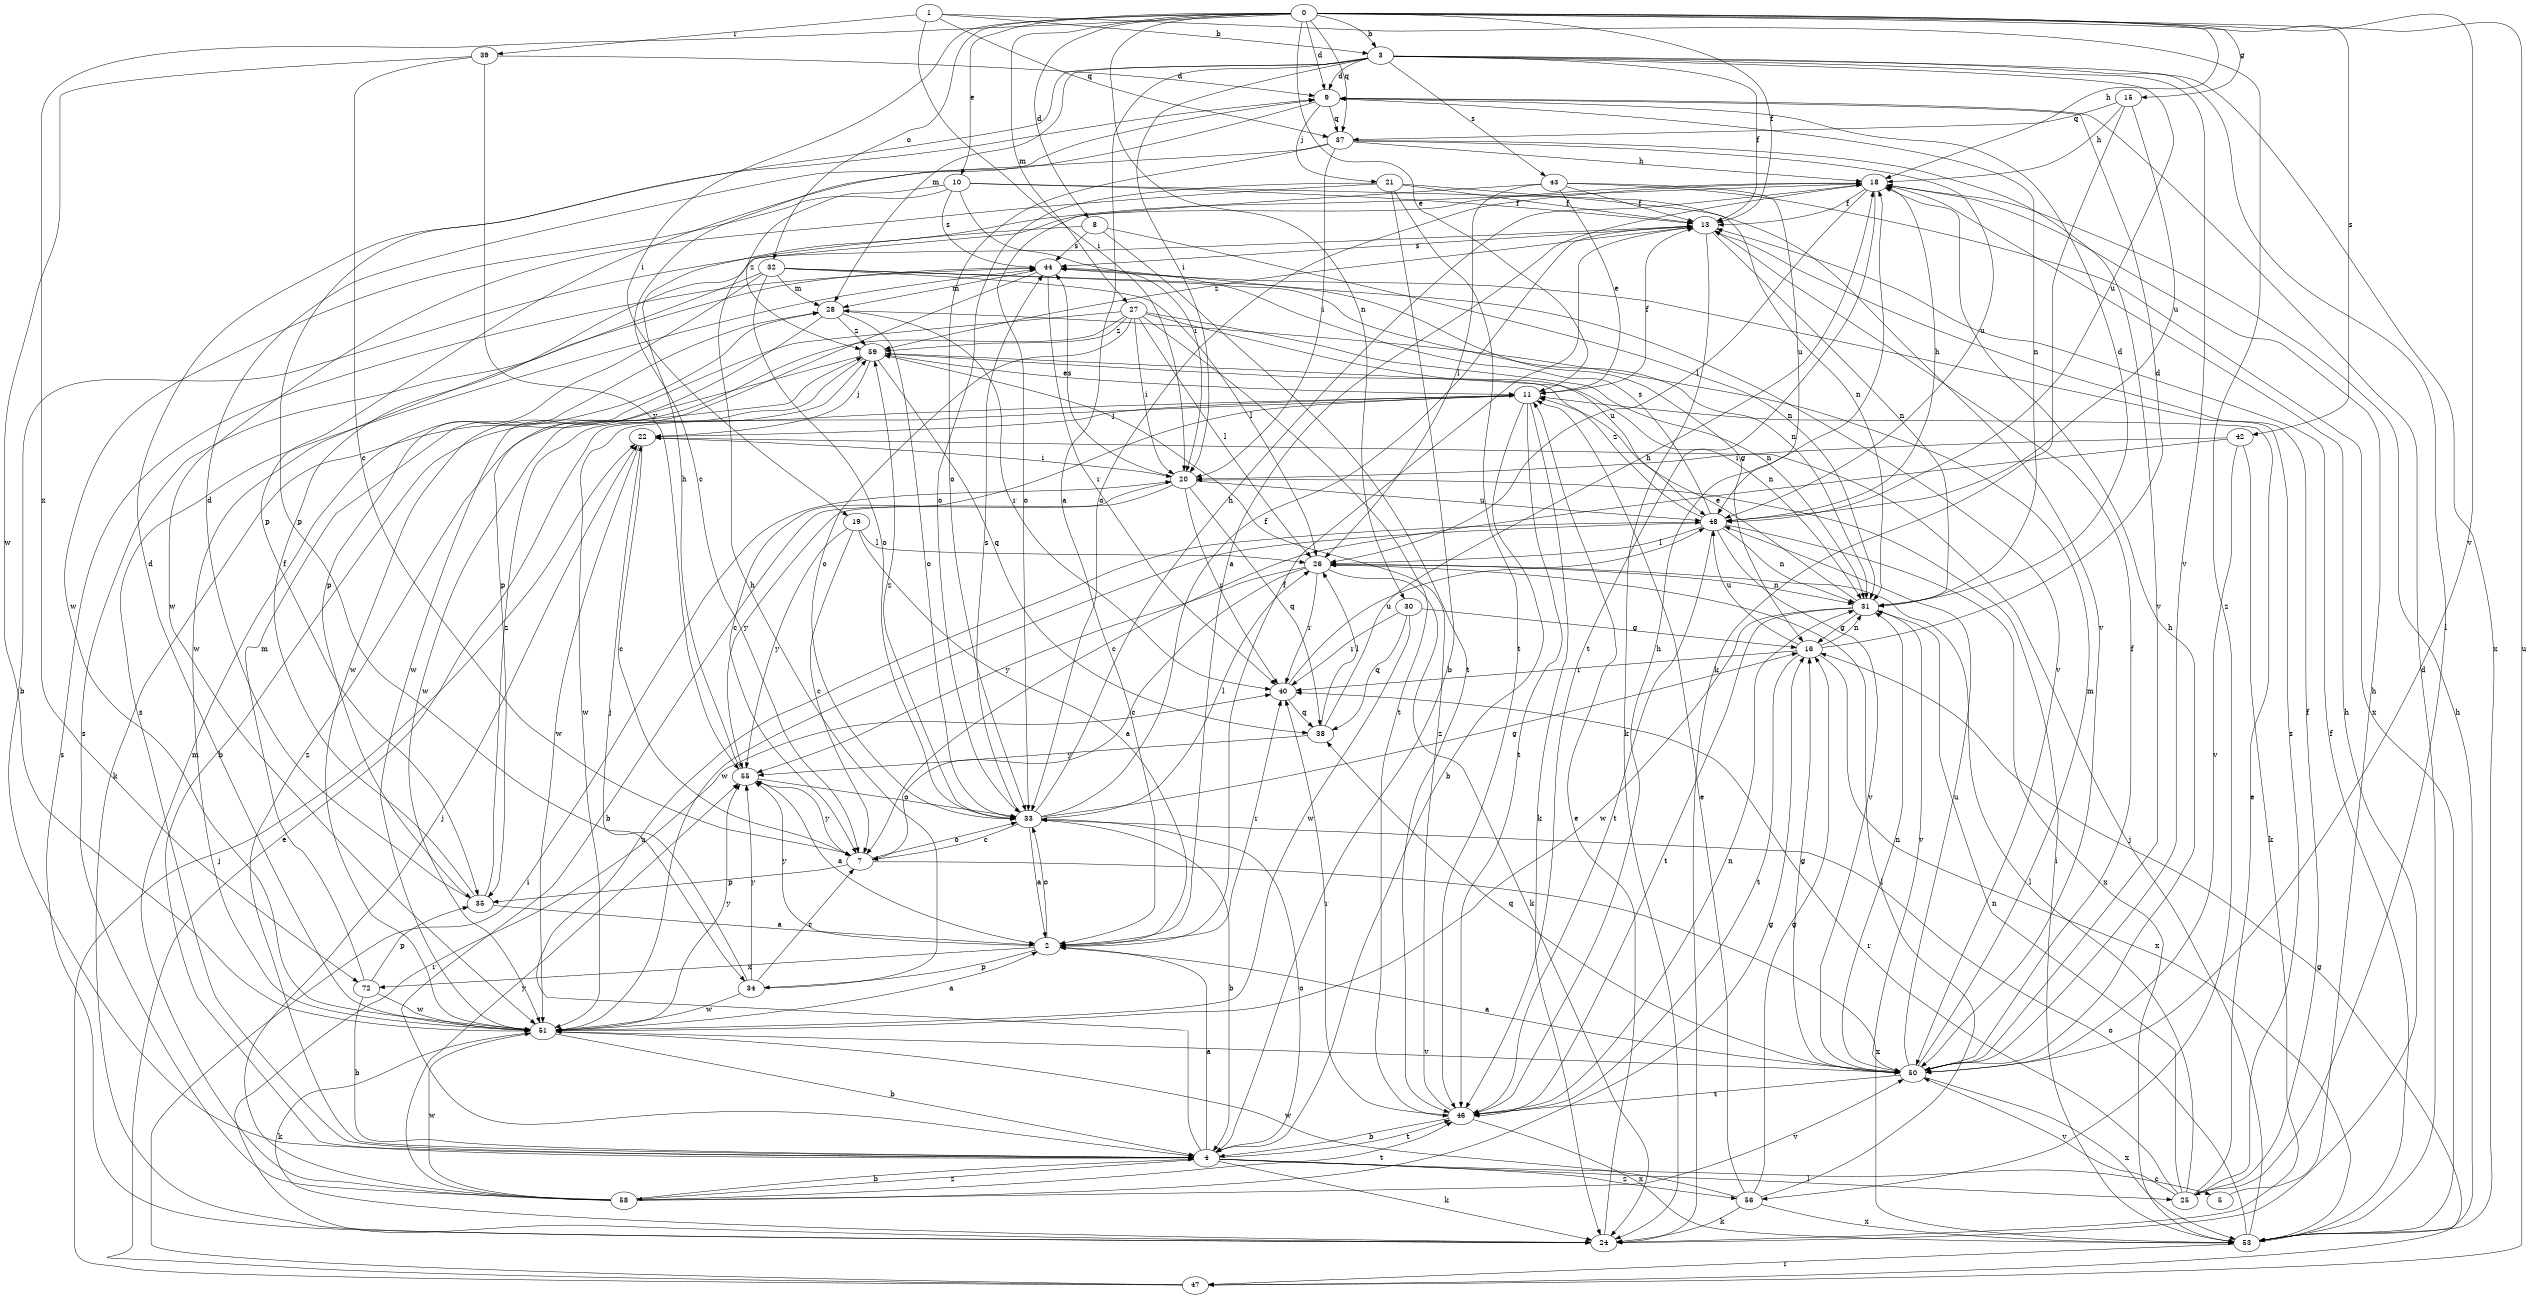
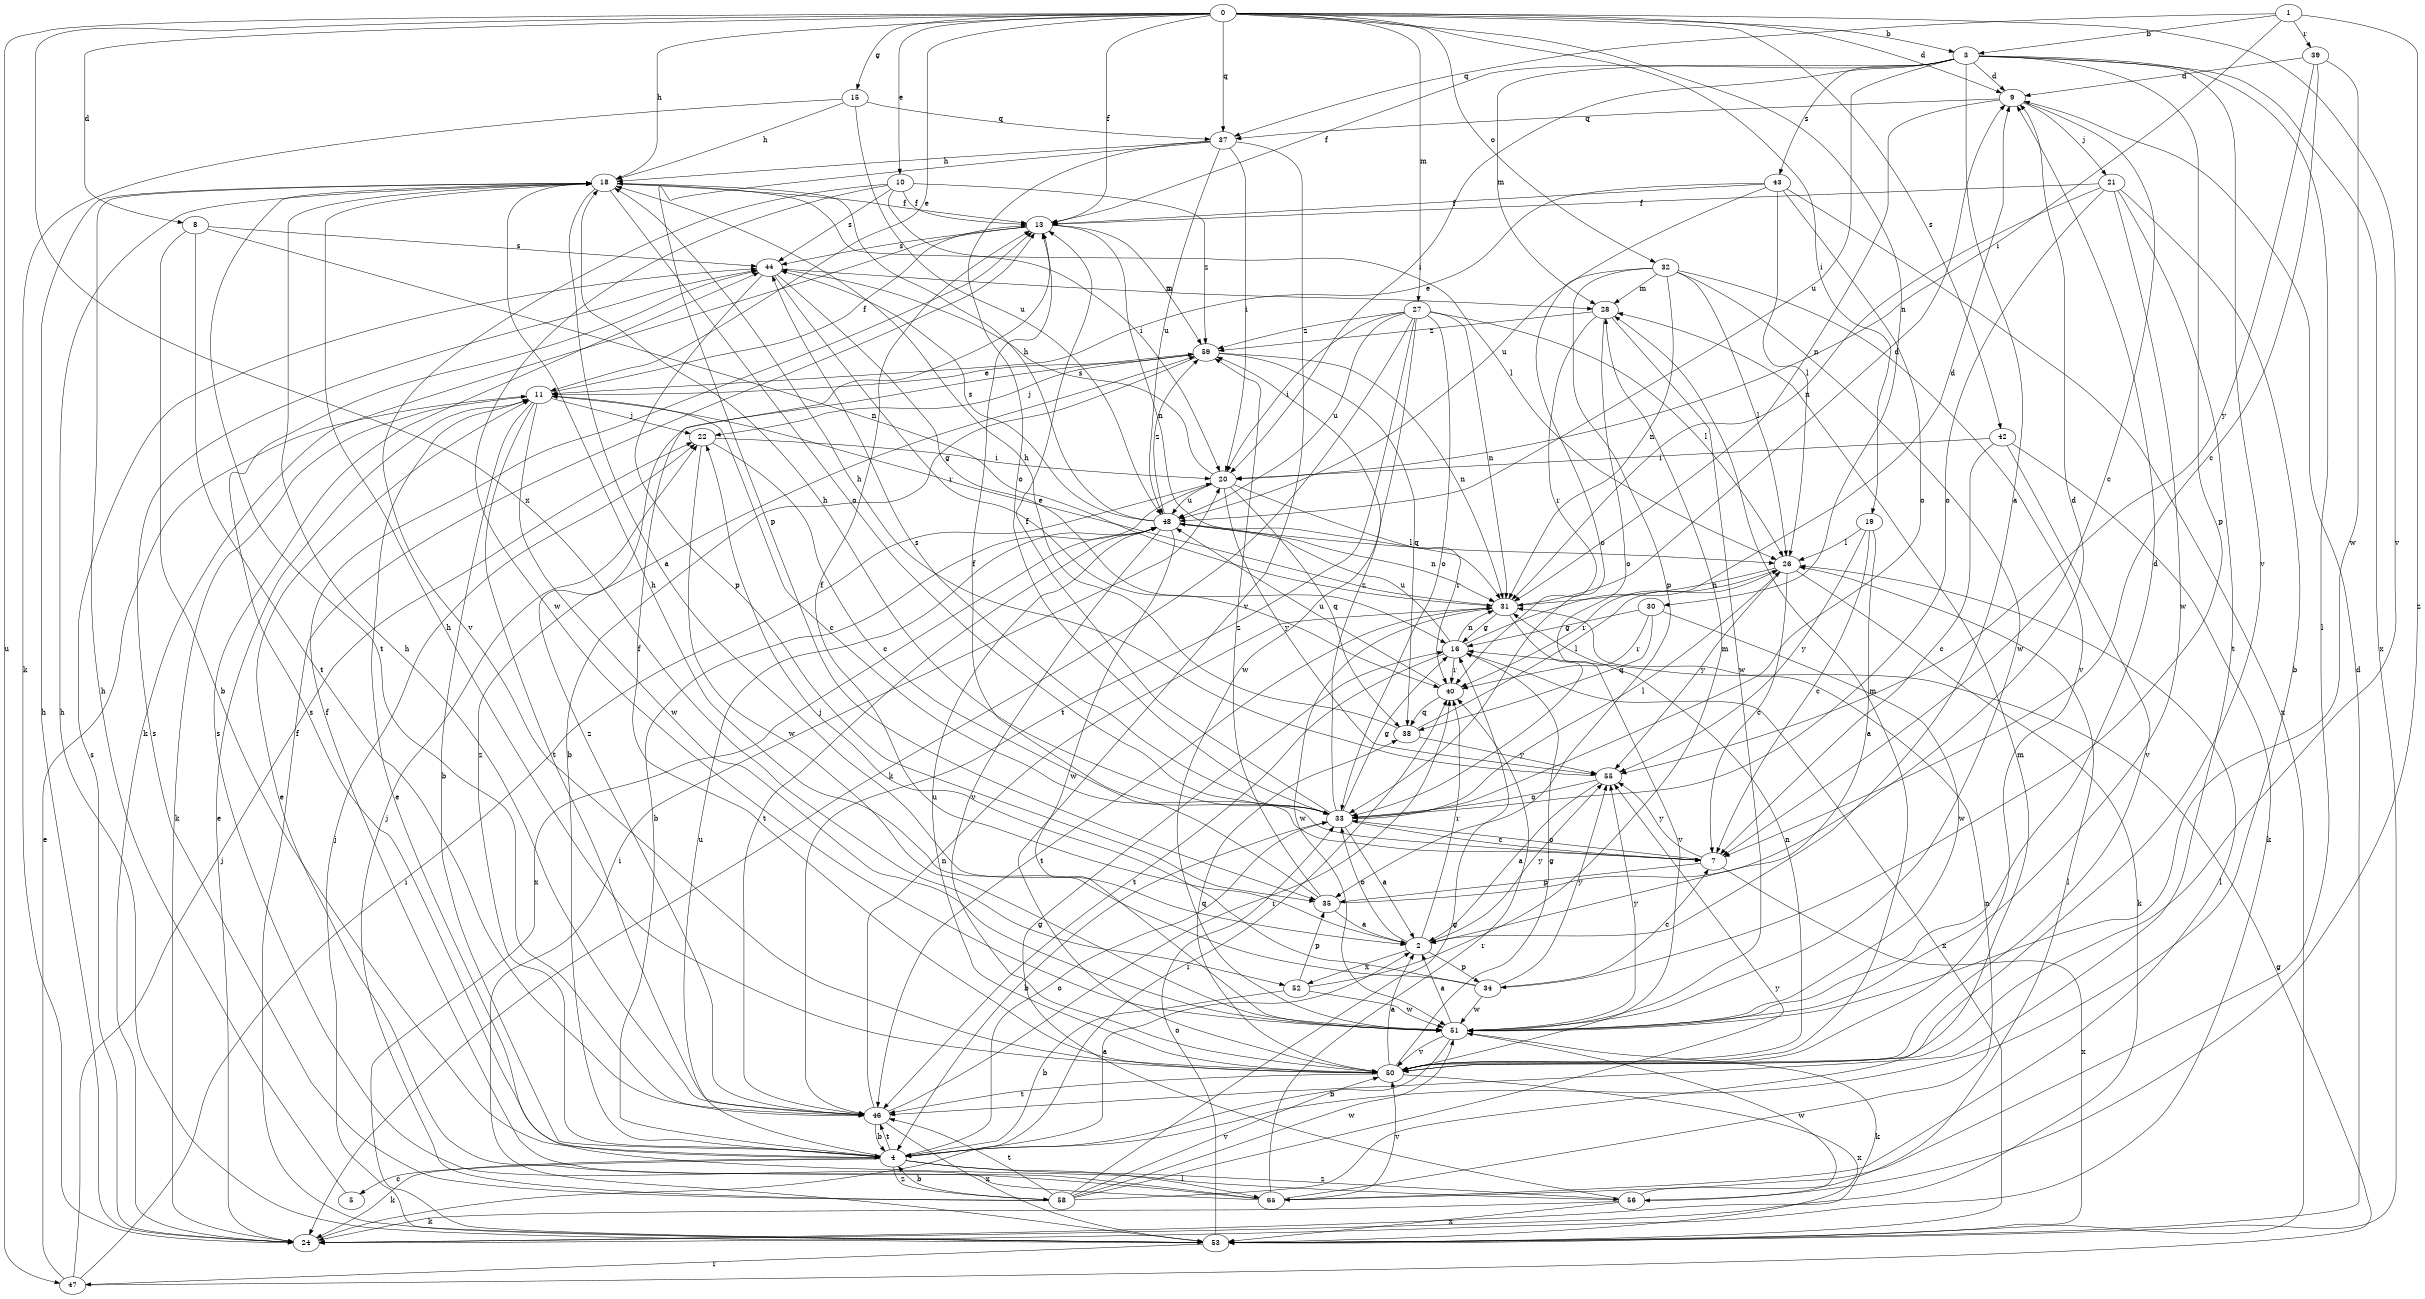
(462, 571) -> none
(367, 989) -> (1297, 989)
(2185, 1201) -> (1271, 1201)
